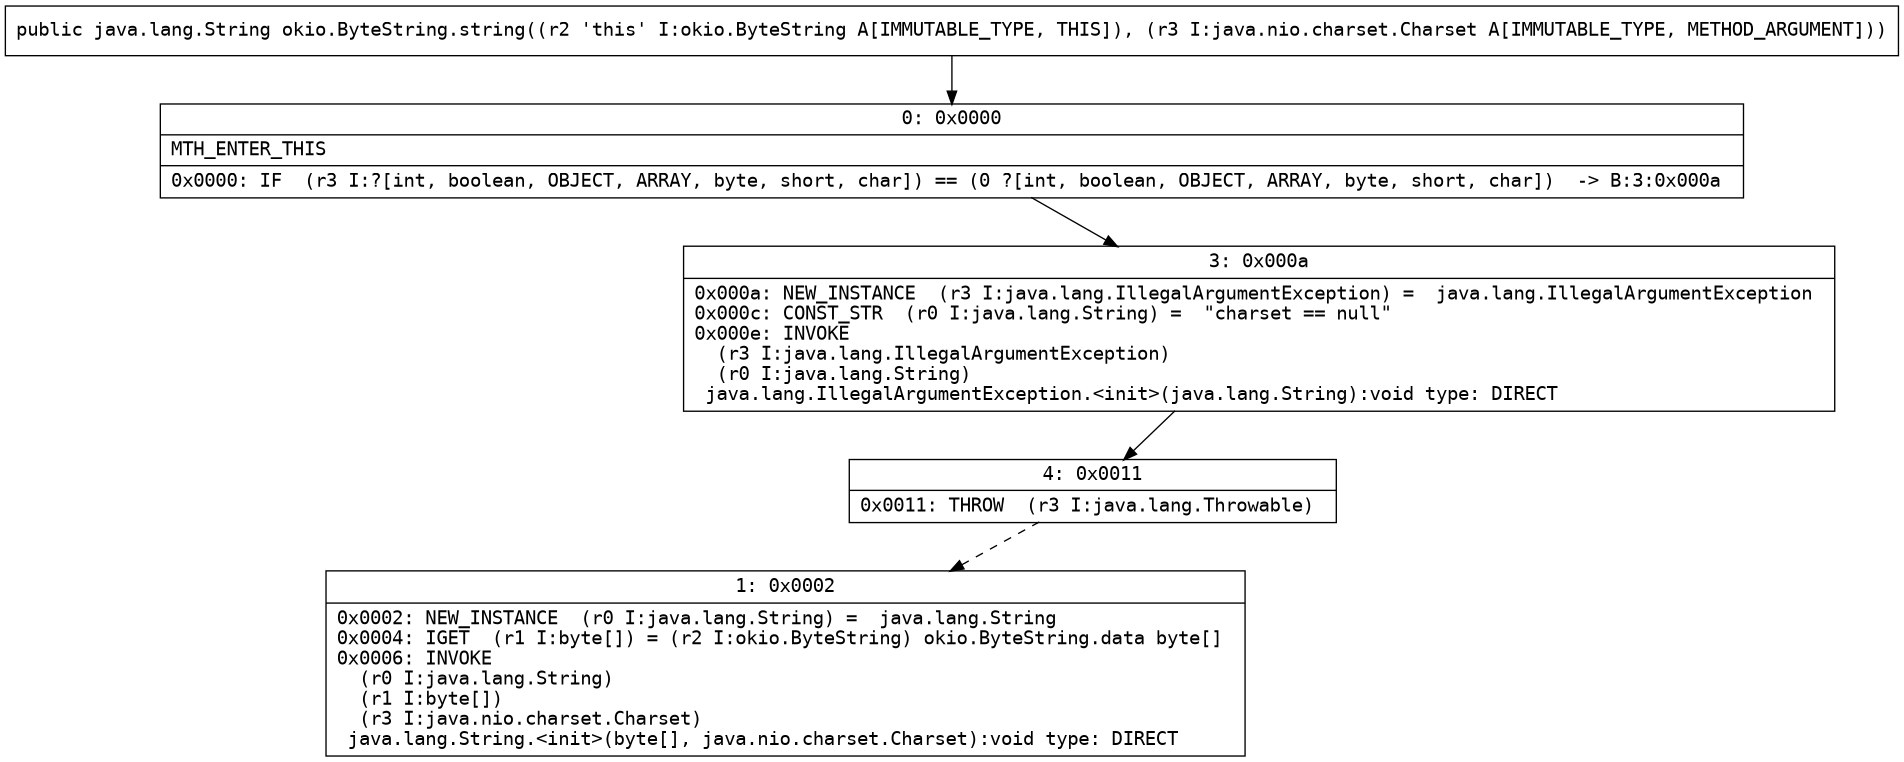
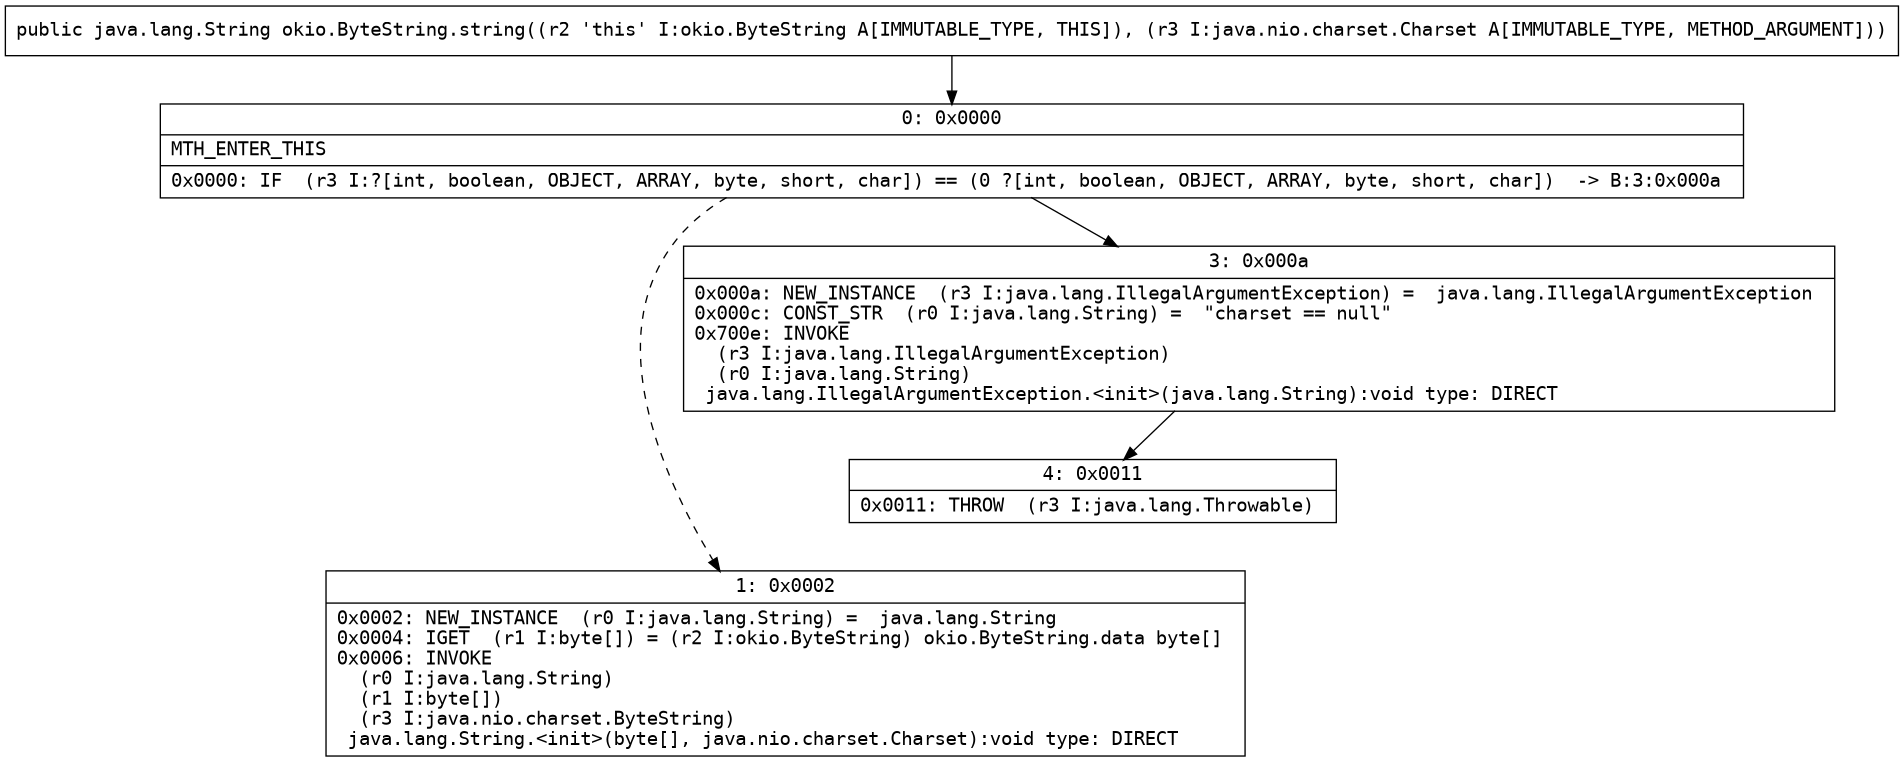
(784, 334) -> (784, 334)
(1001, 543) -> (642, 370)
(520, 719) -> (537, 719)
